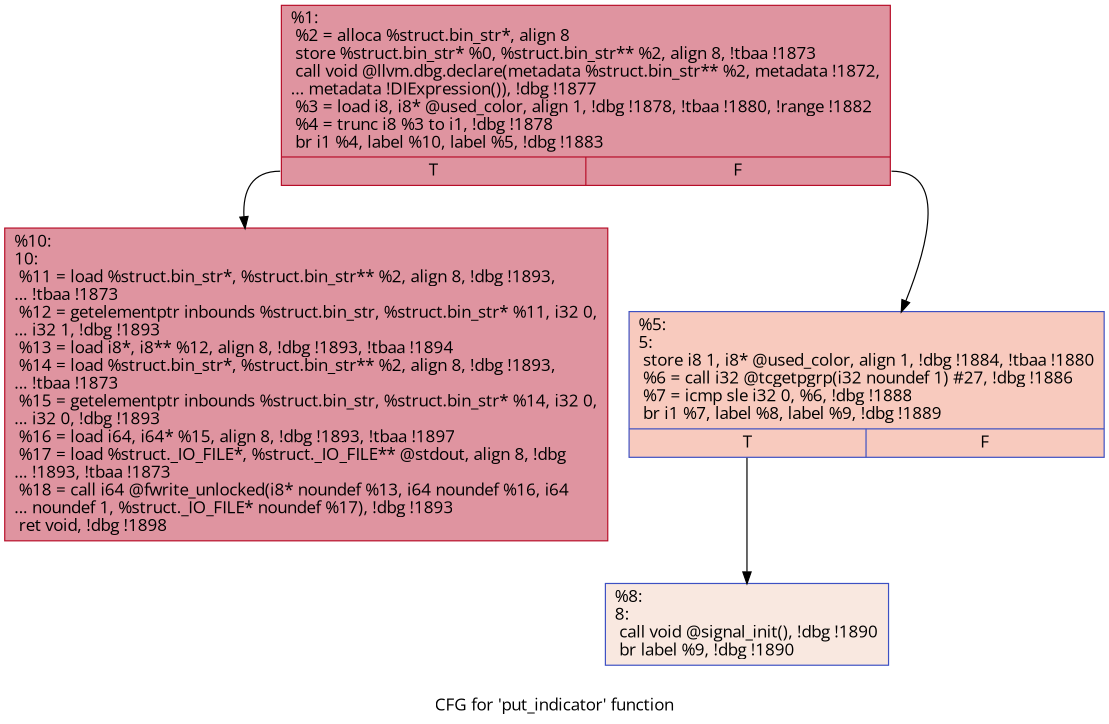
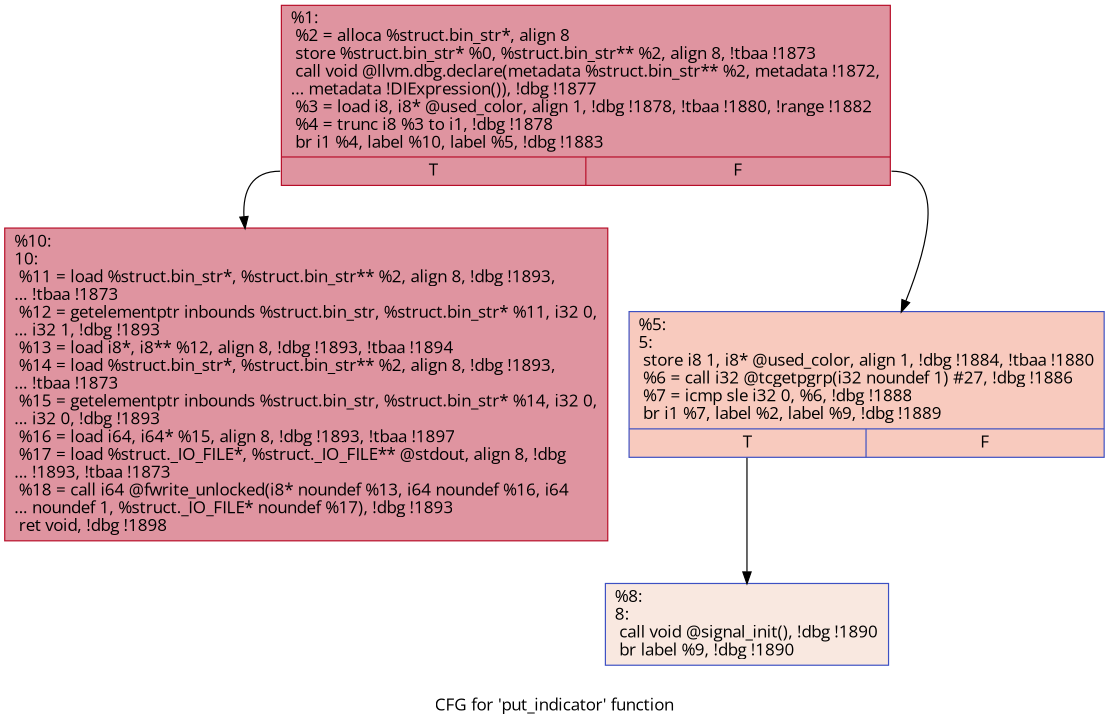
(790, 414) -> (790, 414)
